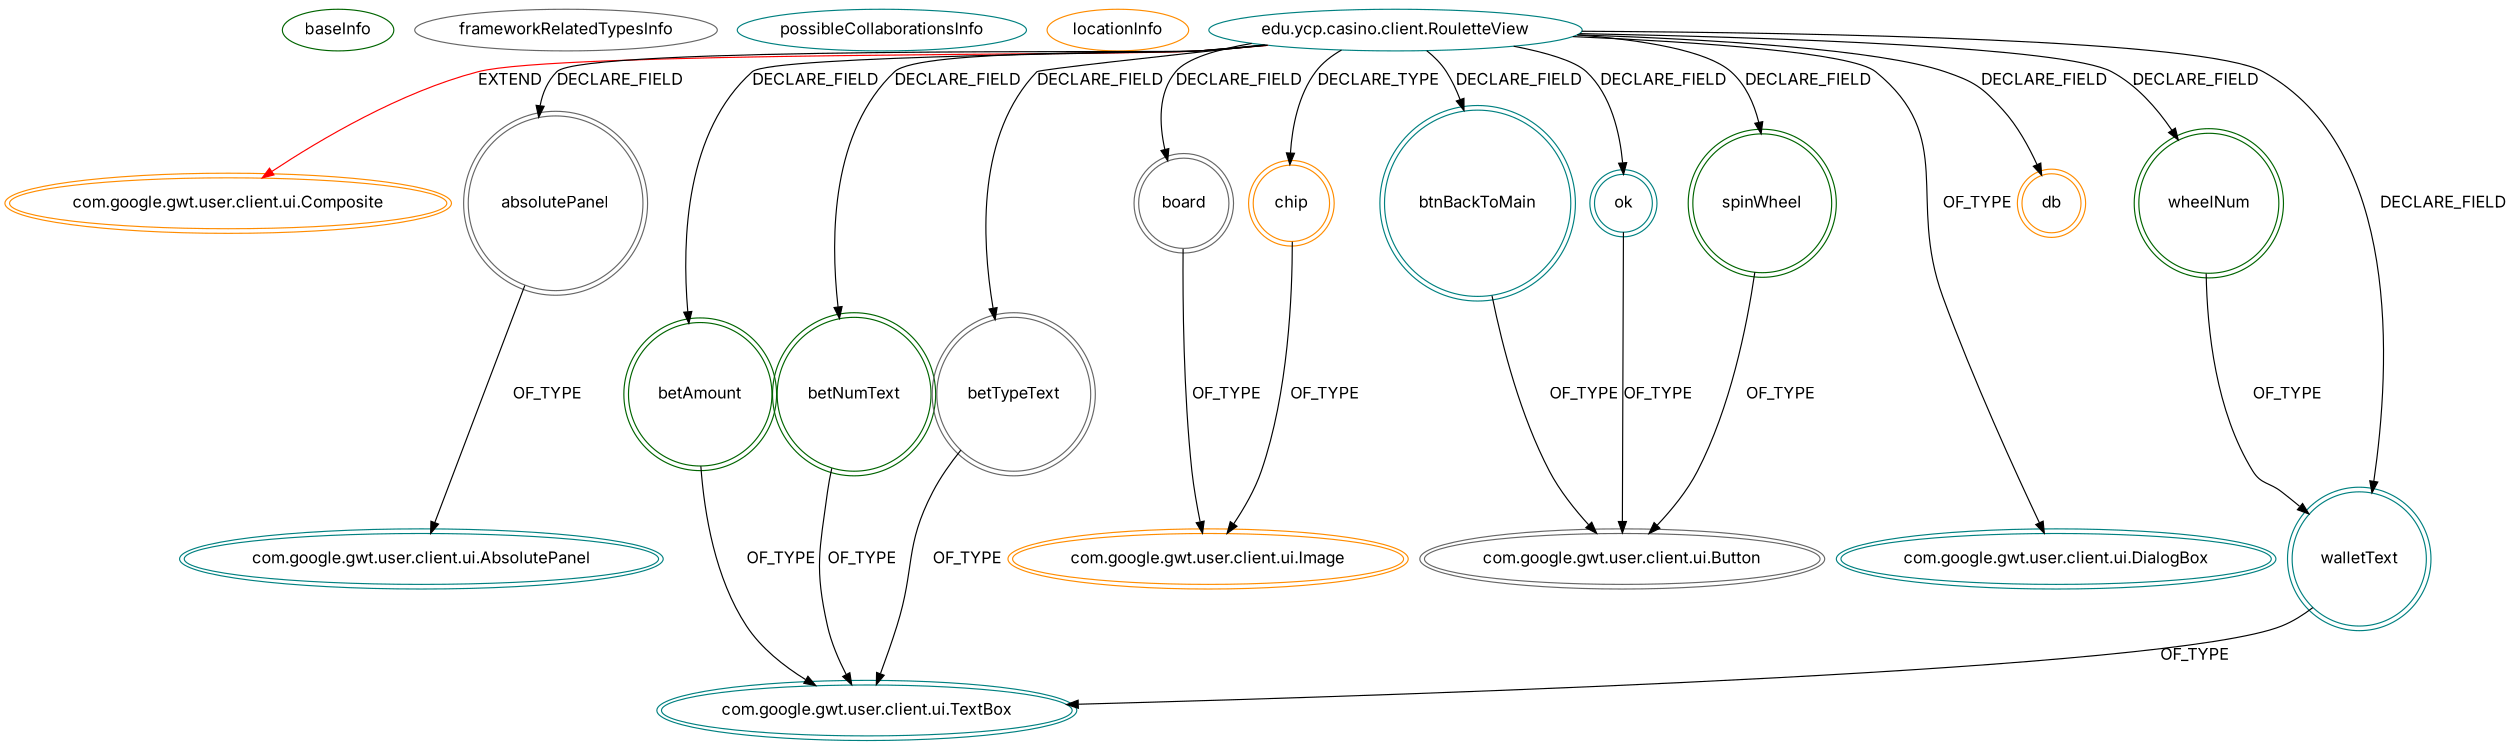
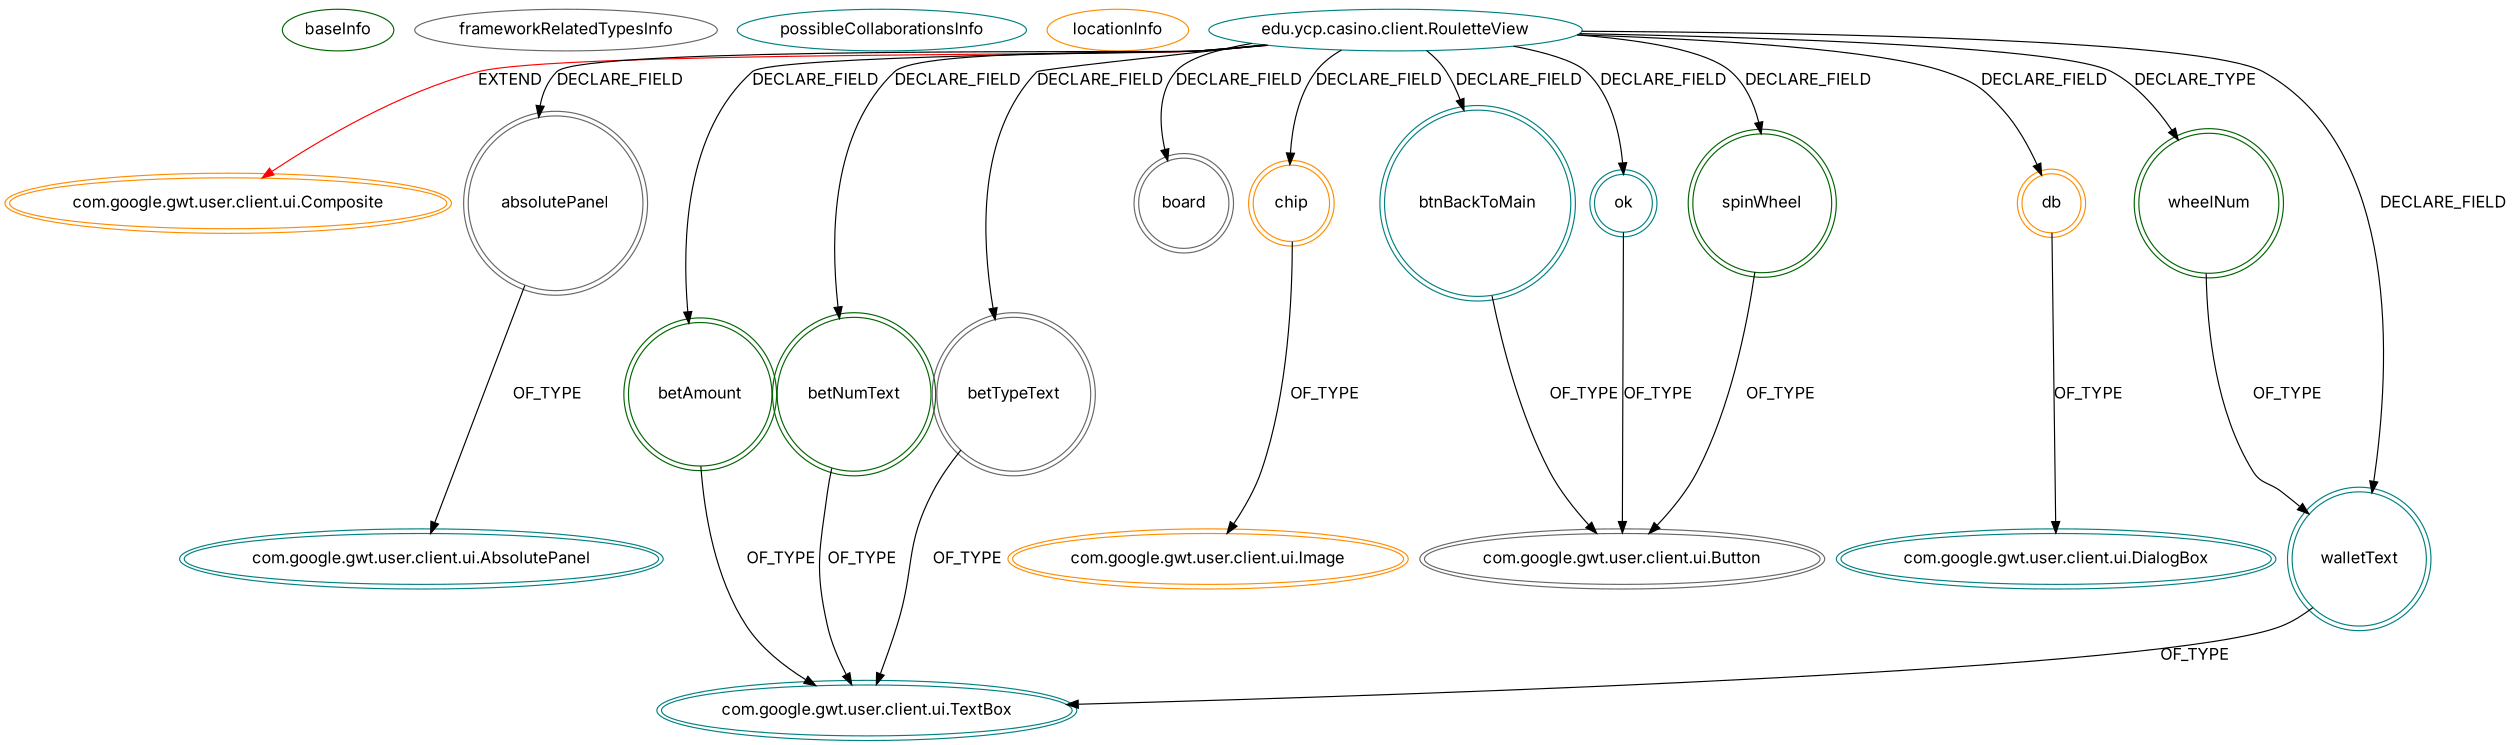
(1379, 80) -> (1379, 80)
(2196, 80) -> (2196, 80)
(1923, 147) -> (2054, 377)
(1186, 386) -> none
